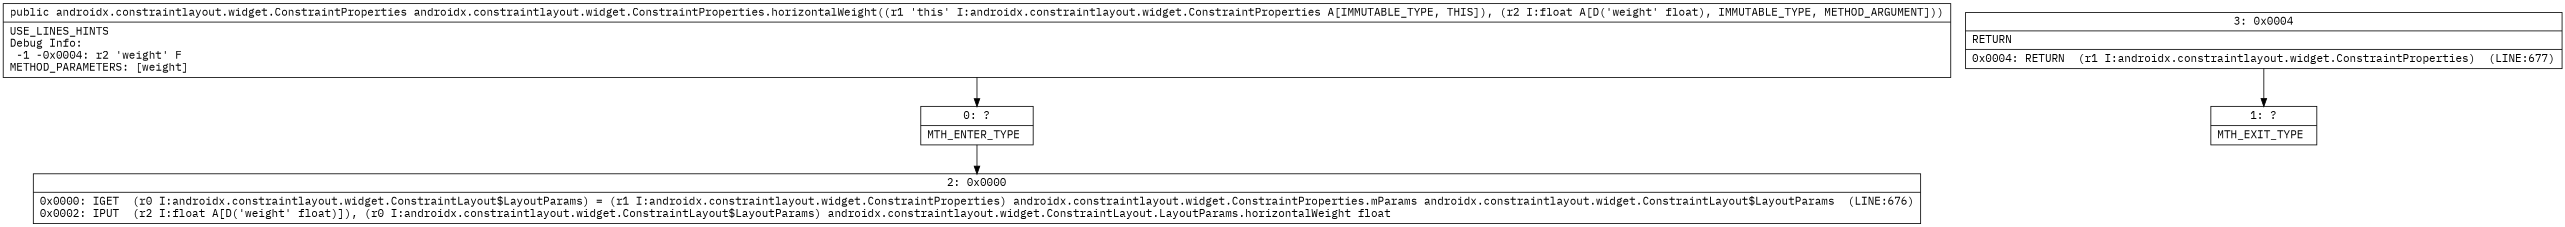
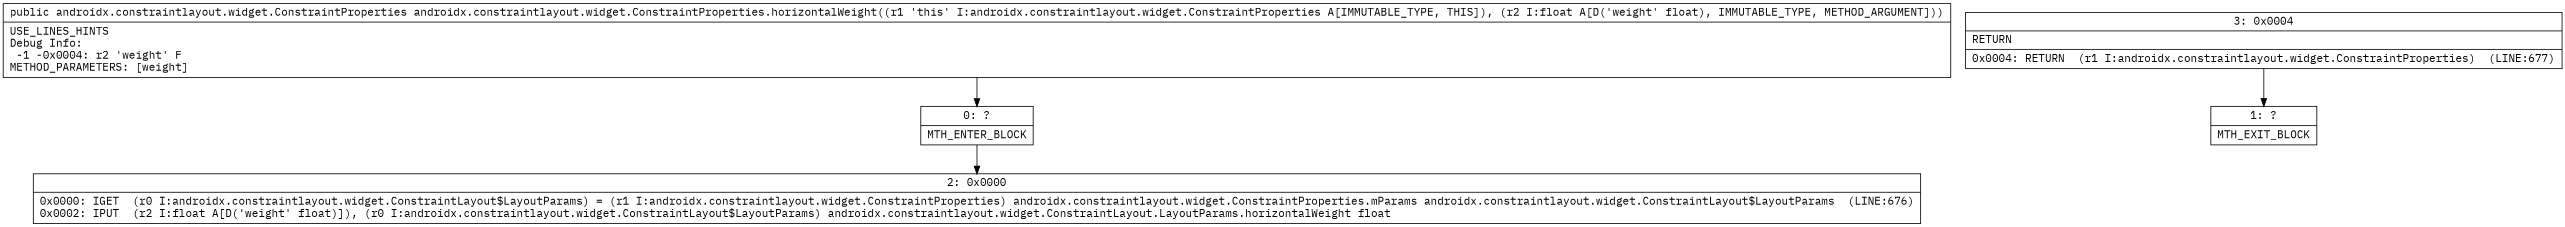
(974, 135) -> (977, 135)
(2261, 135) -> (2264, 135)
